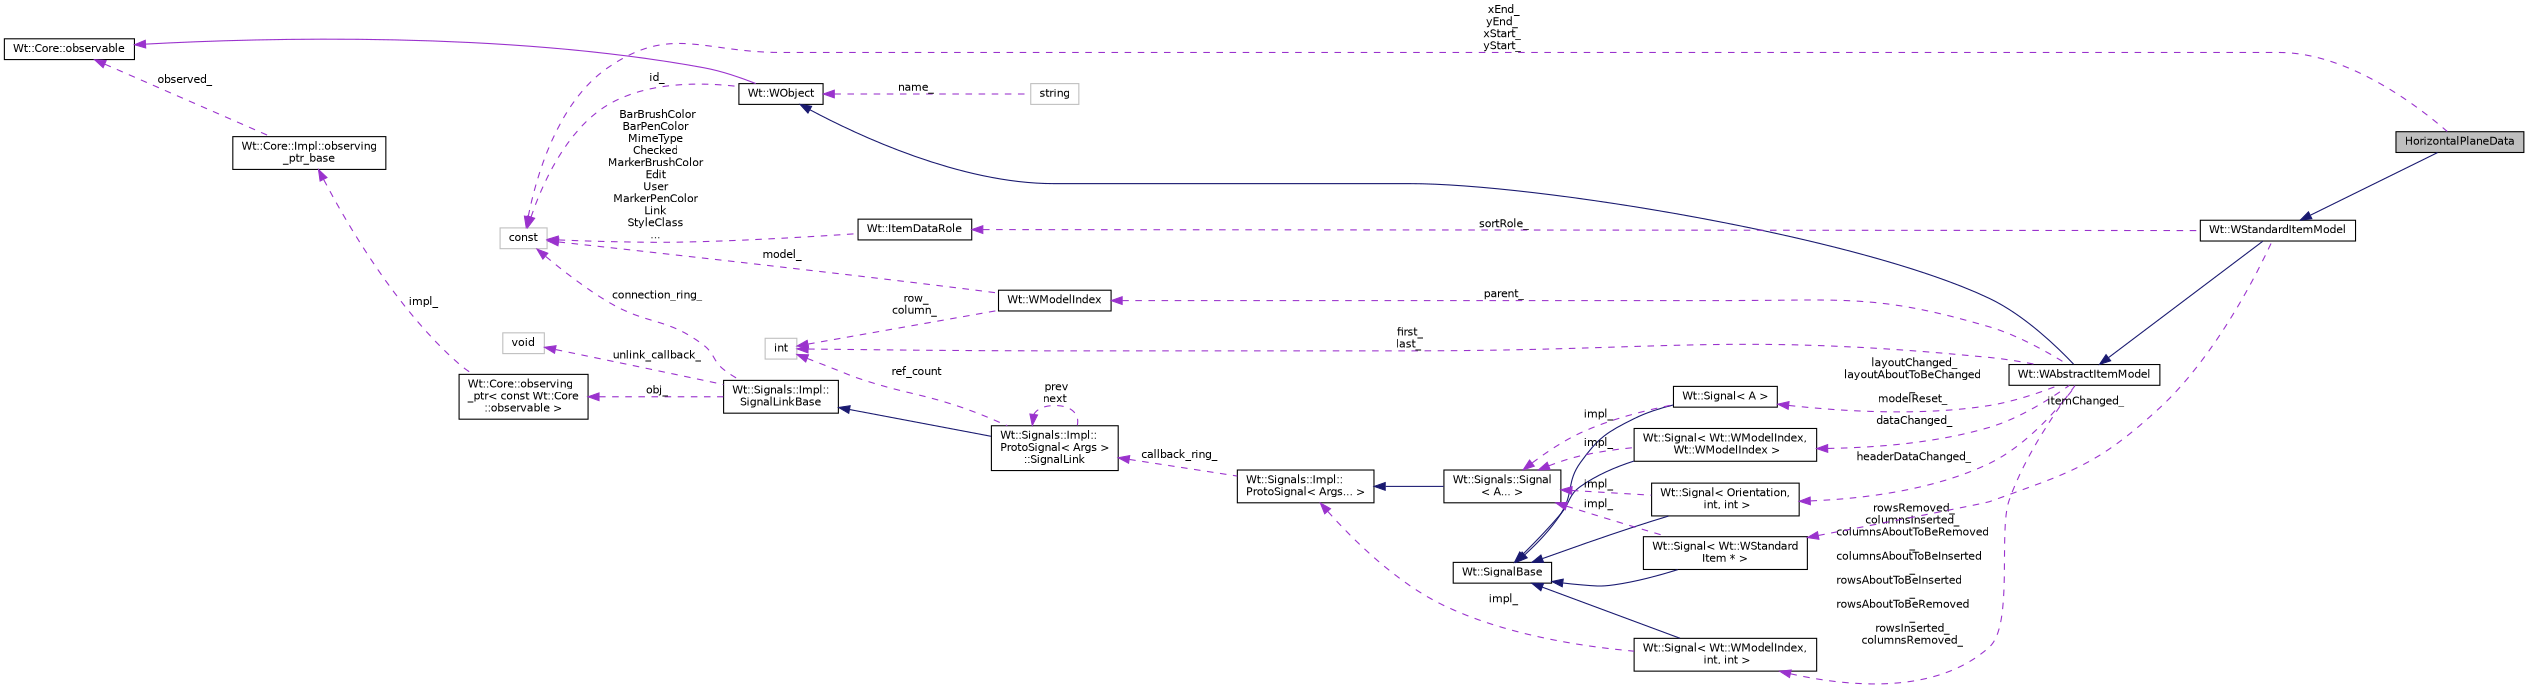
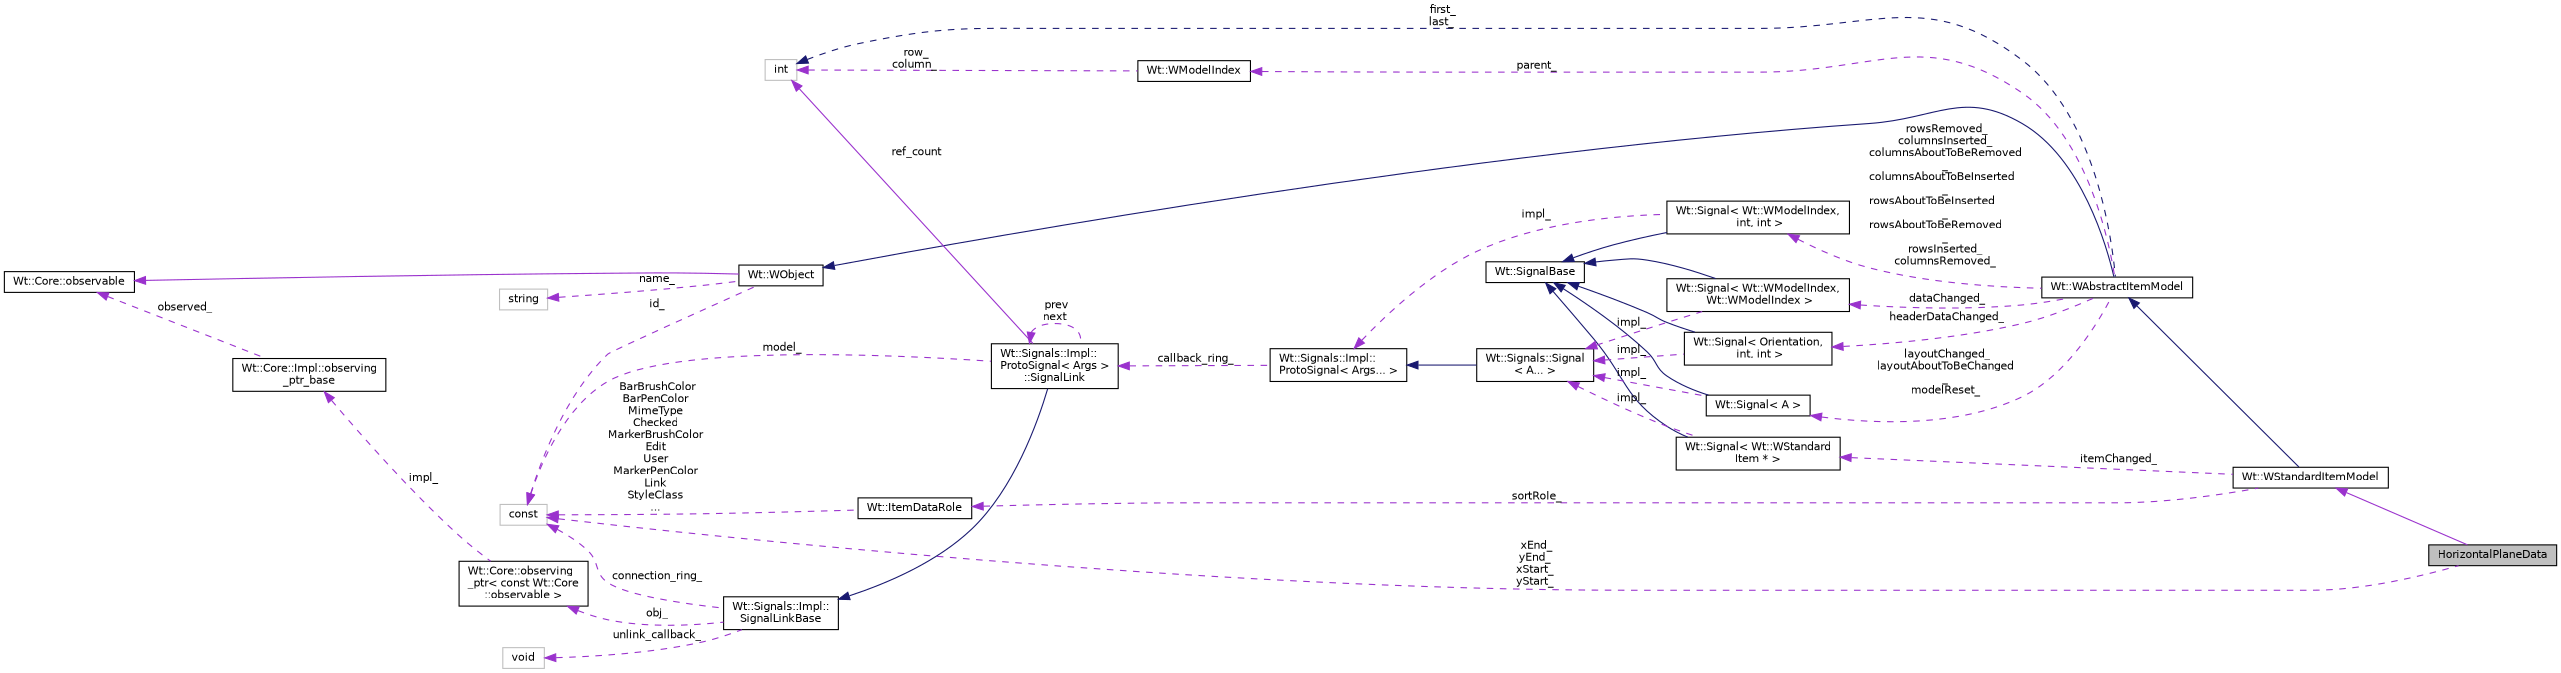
(932, 94) -> (649, 290)
(2374, 184) -> (2407, 519)
(778, 267) -> (728, 357)
(1423, 351) -> (1539, 28)
(907, 392) -> (916, 216)
